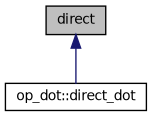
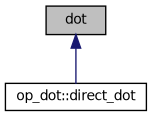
(76, 20) -> (76, 20)
